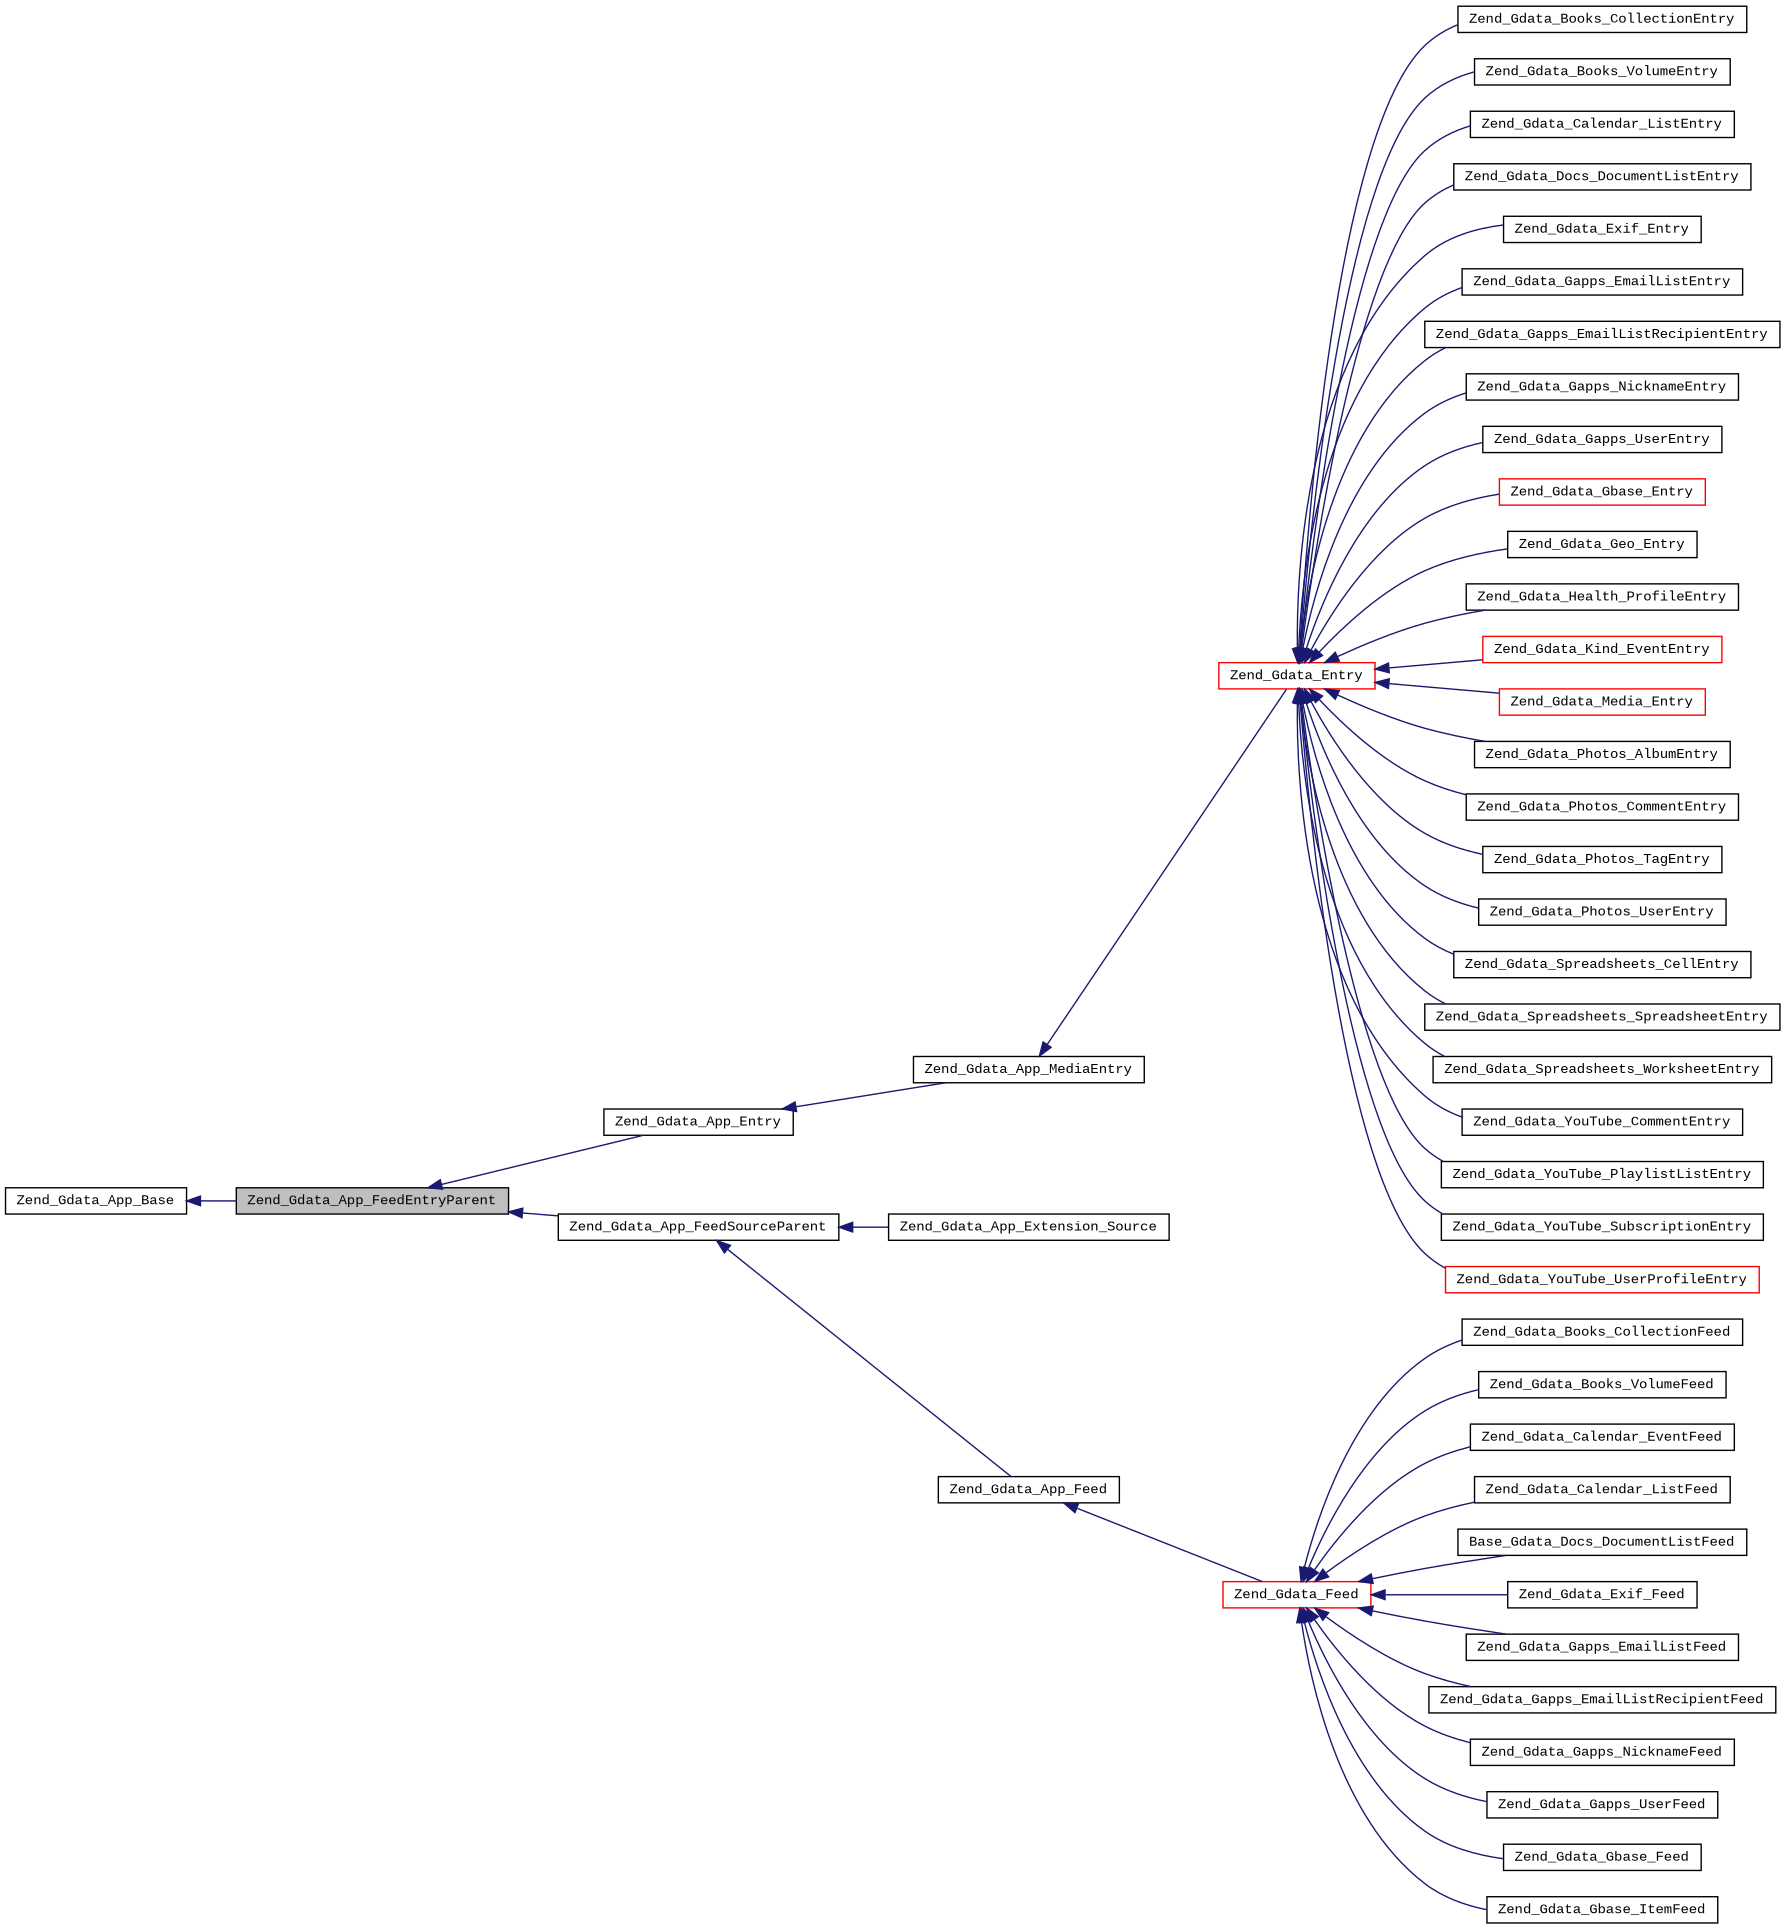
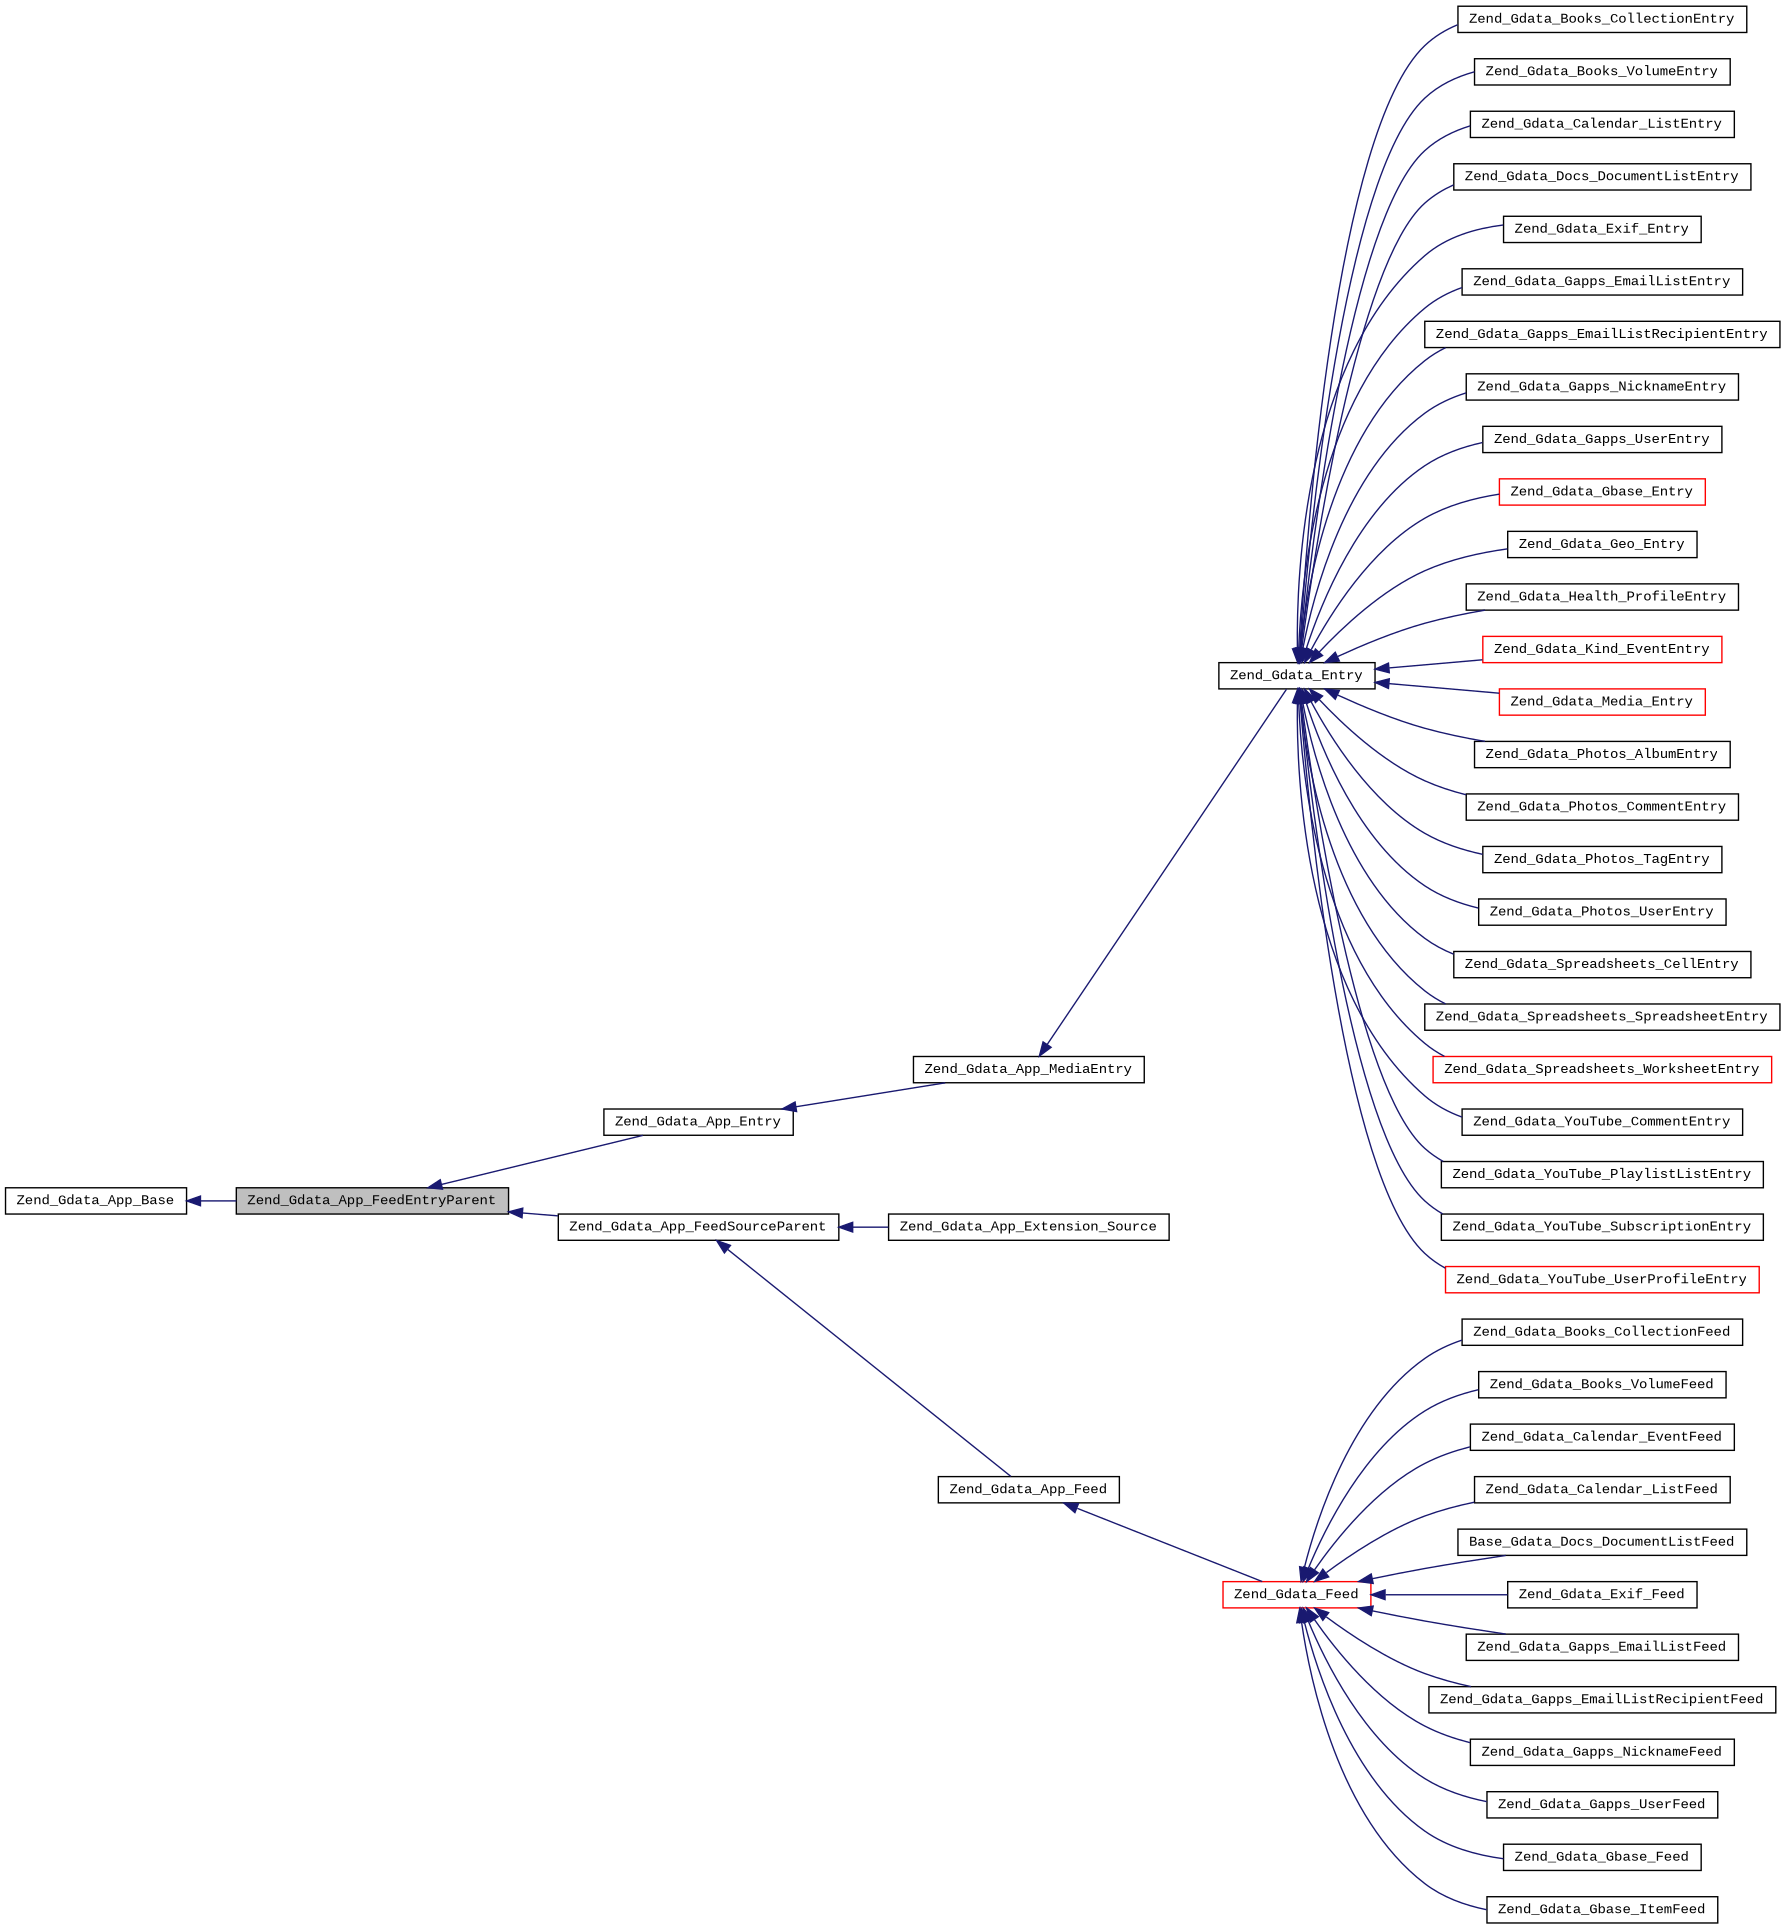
(1297, 676) -> (1297, 676)
(1602, 1070) -> (1602, 1070)
